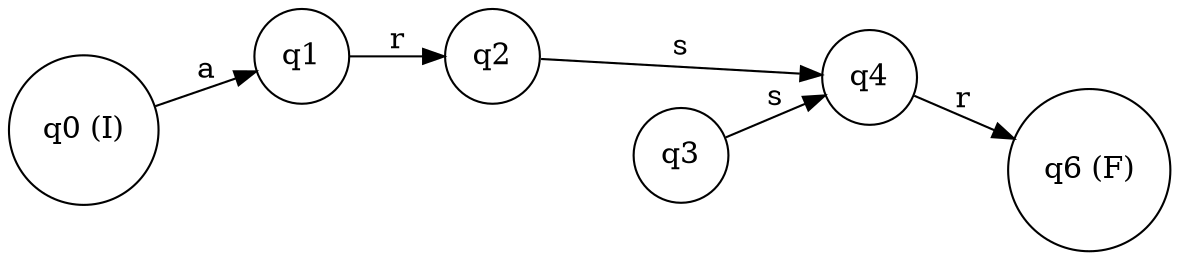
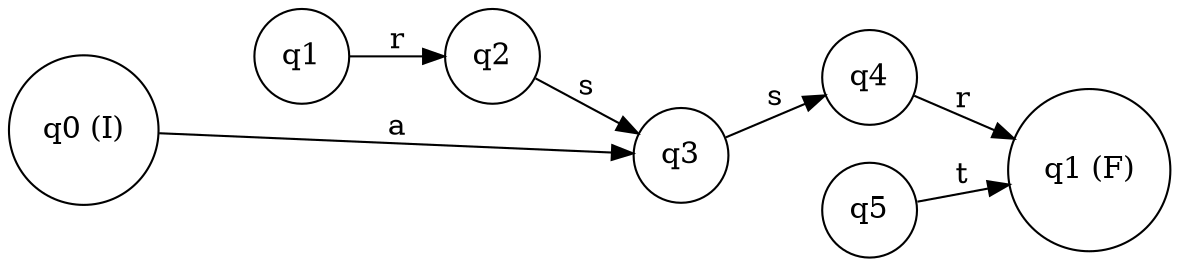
(670, 66) -> (577, 101)
(196, 92) -> (385, 143)
(1089, 170) -> (1089, 170)
none -> (870, 210)
